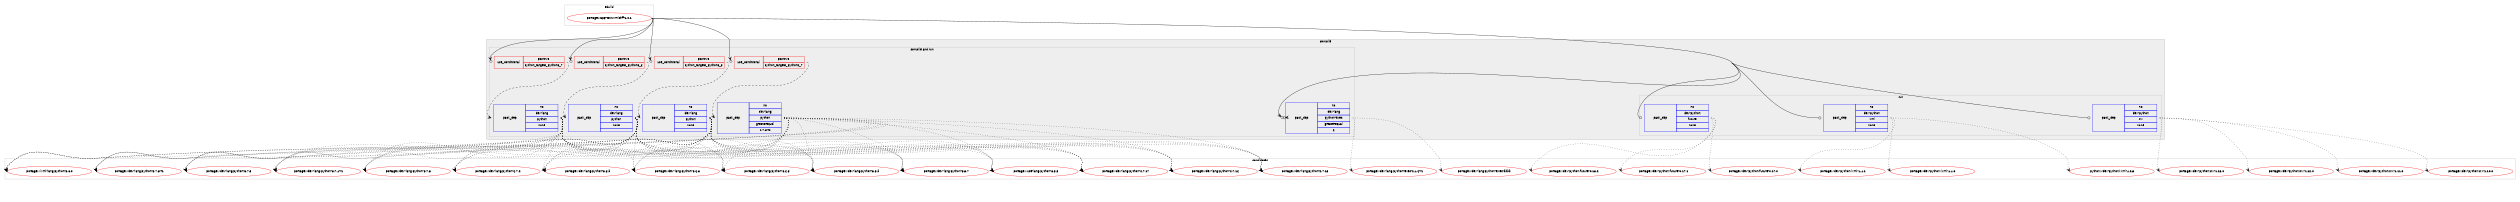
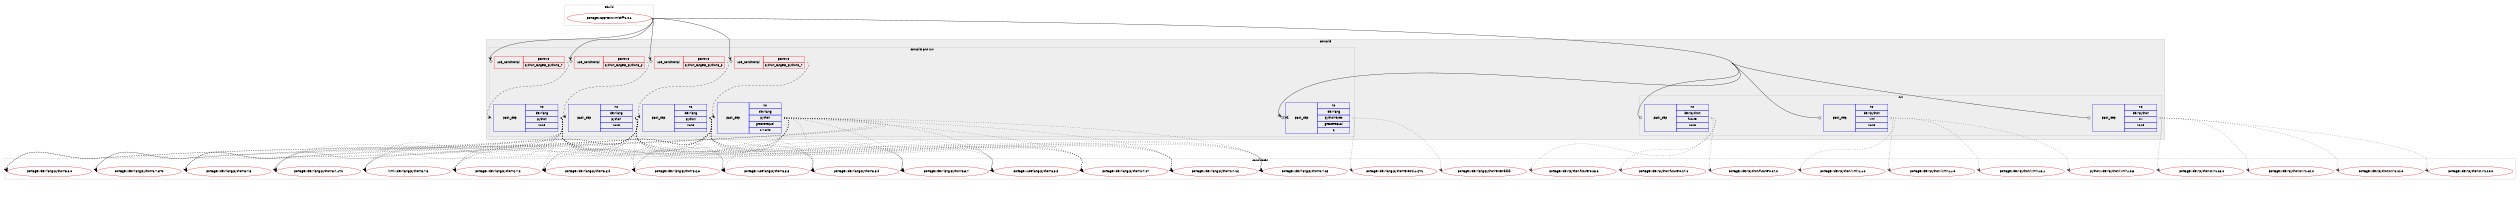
(50, 171) -> (50, 171)
(408, 171) -> (408, 171)
(767, 171) -> (767, 171)
none -> (2022, 171)
